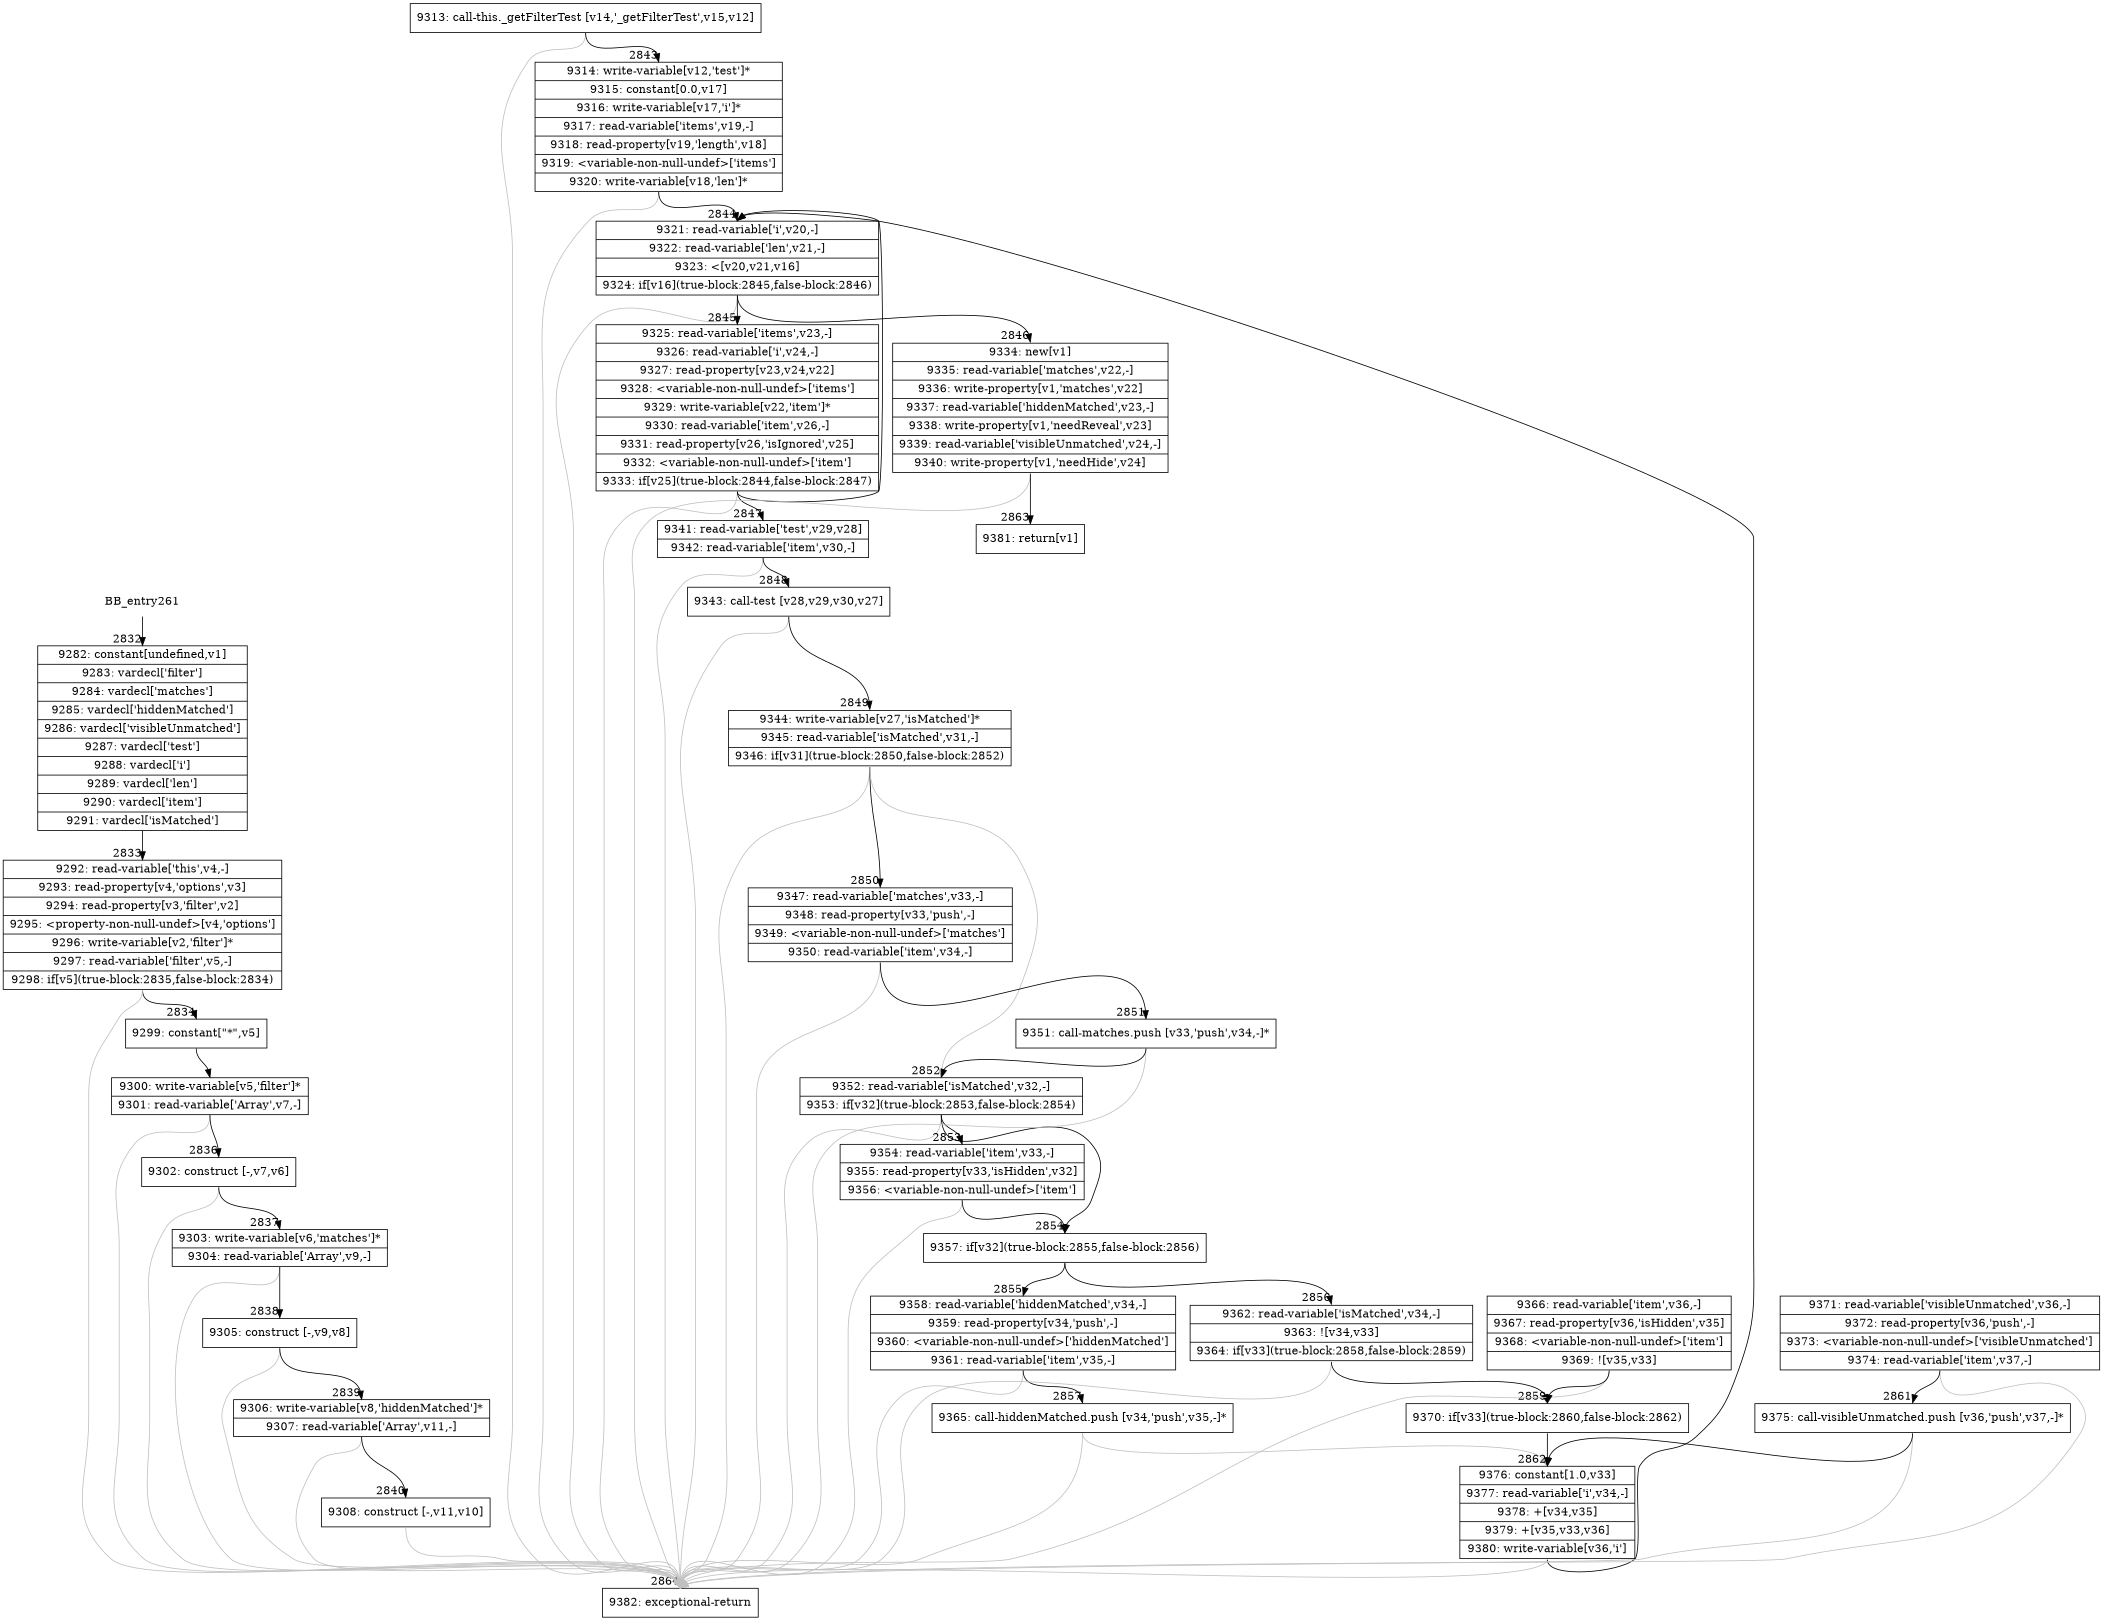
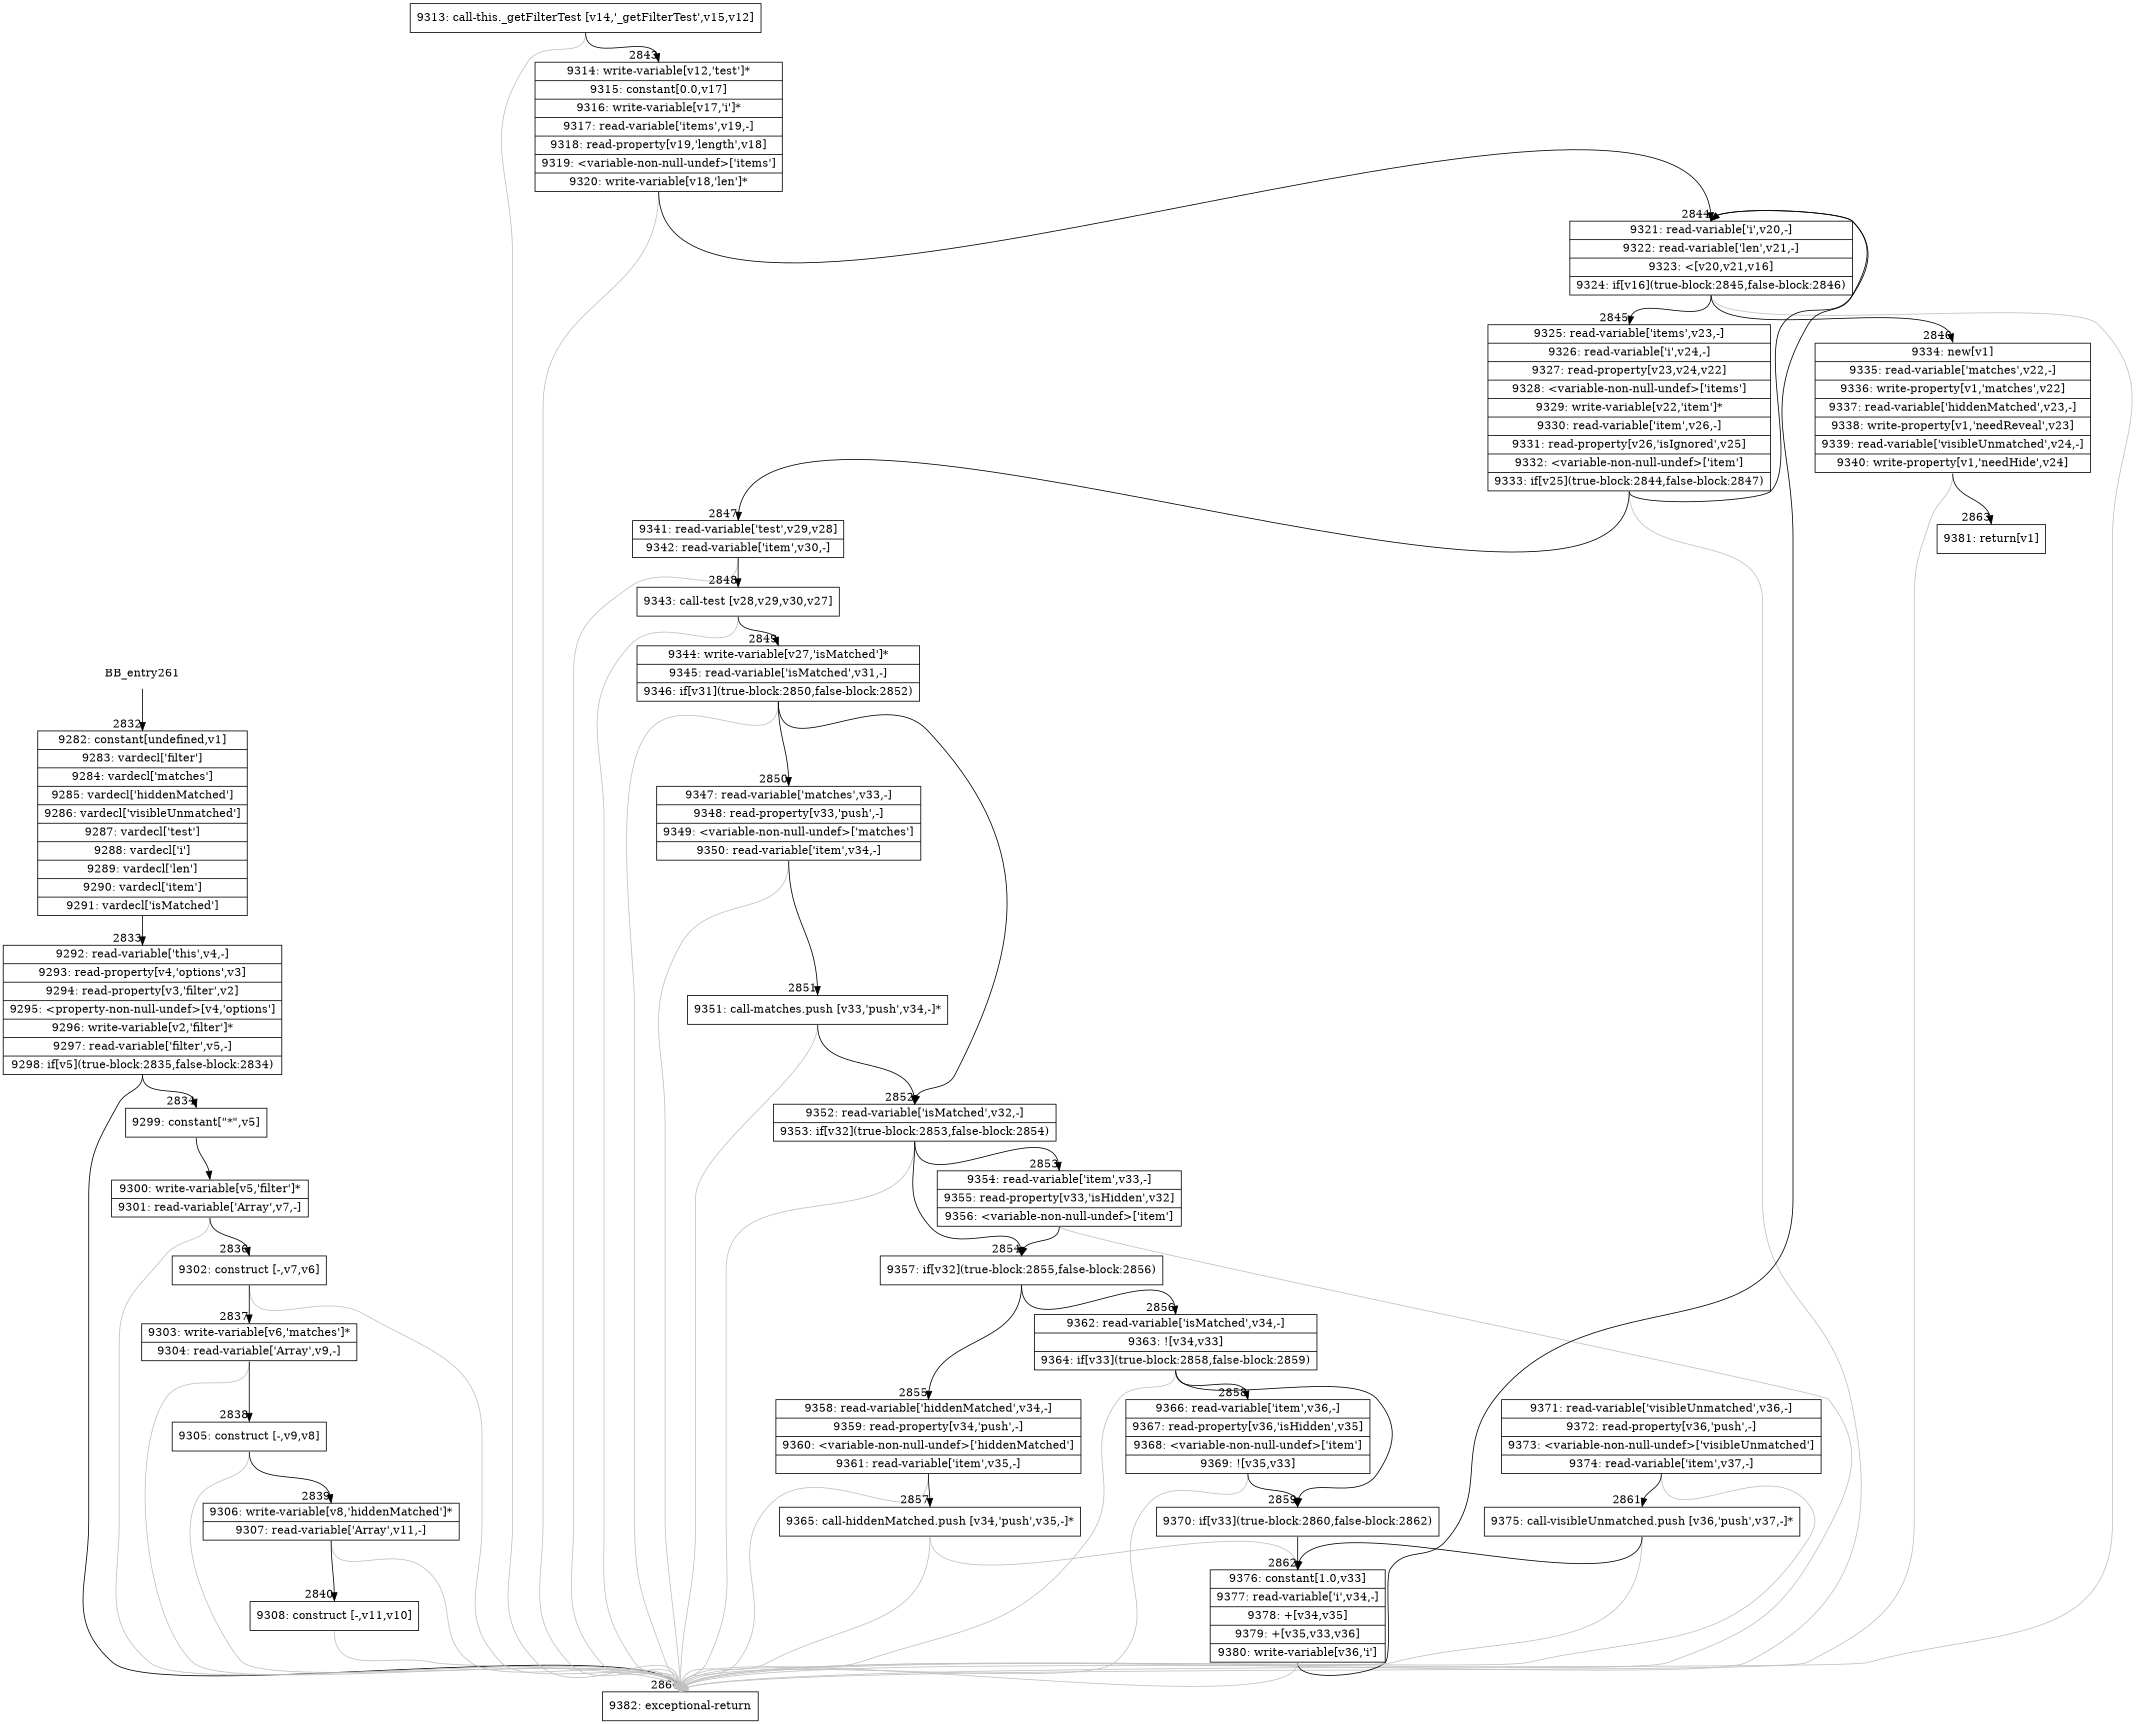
(1032, 887) -> (994, 835)
none -> (1214, 1385)
(103, 1550) -> (98, 1646)
